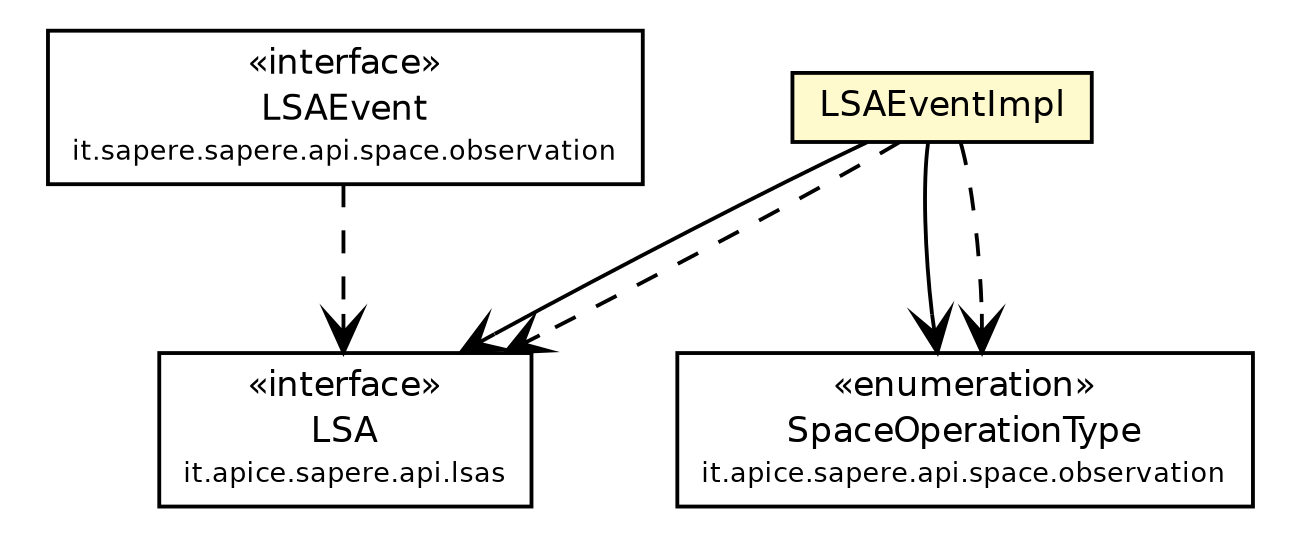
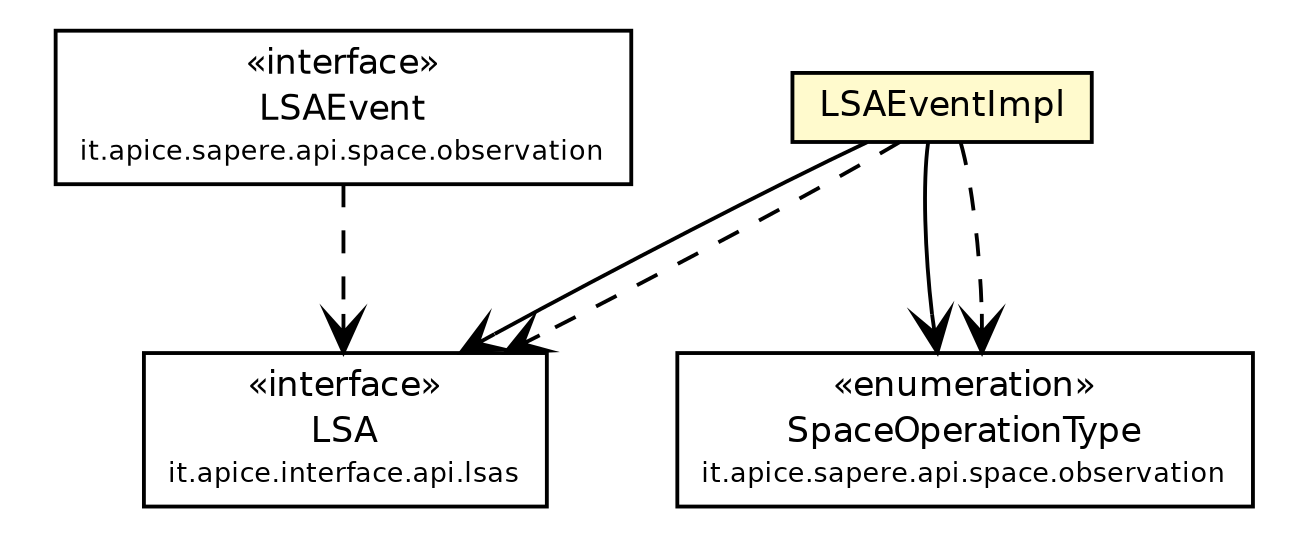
(345, 152) -> (343, 152)
(345, 474) -> (345, 474)
